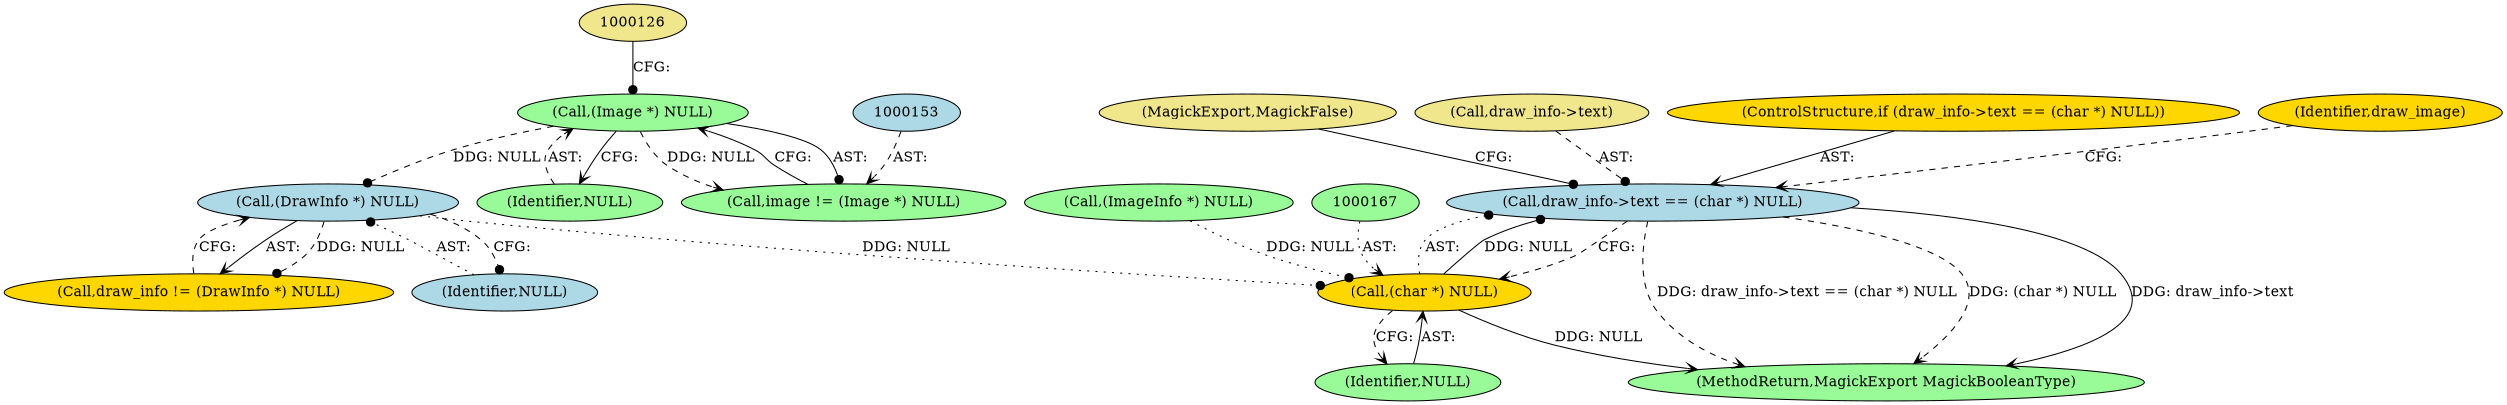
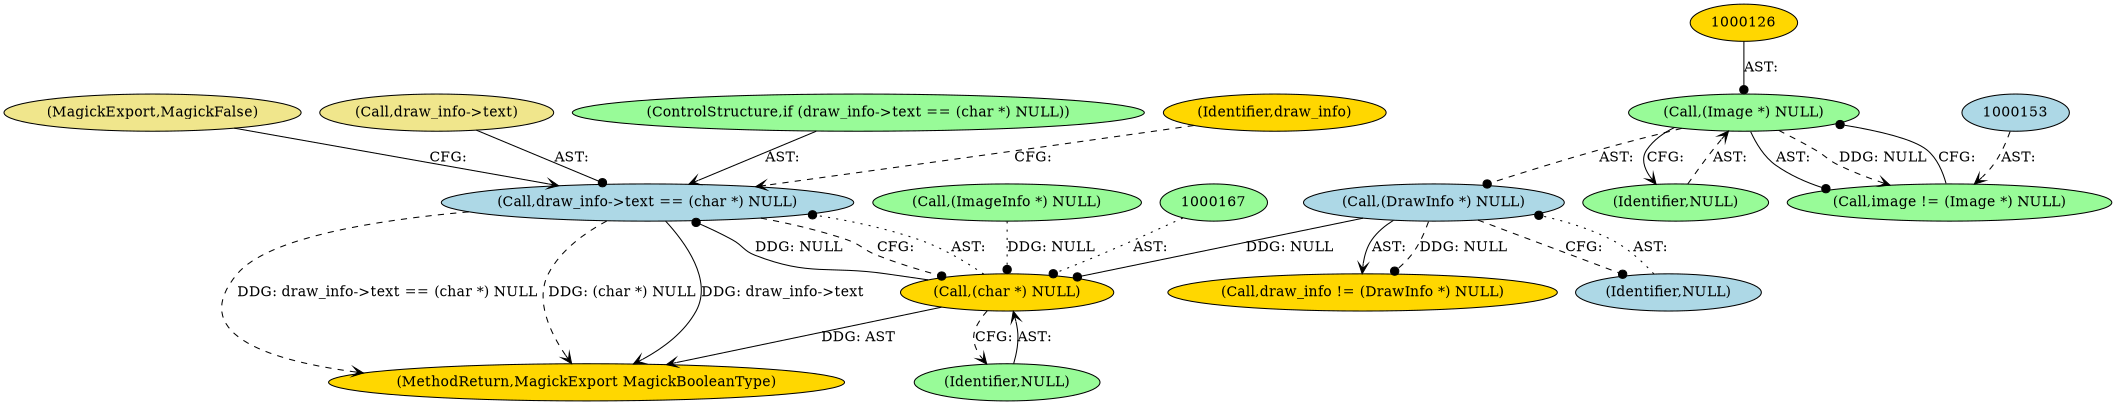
(633, 23) -> (1744, 23)
(654, 68) -> (1763, 68)
(1954, 113) -> (858, 113)
(2380, 113) -> (1275, 113)
(760, 153) -> (1906, 139)
(1589, 155) -> (537, 156)
(1444, 156) -> (391, 156)
(497, 158) -> (1619, 158)
(203, 236) -> none
(1359, 248) -> (1120, 246)
(868, 255) -> (1222, 247)
(1572, 257) -> (851, 241)
(1599, 337) -> (858, 337)
(1886, 382) -> (587, 382)
